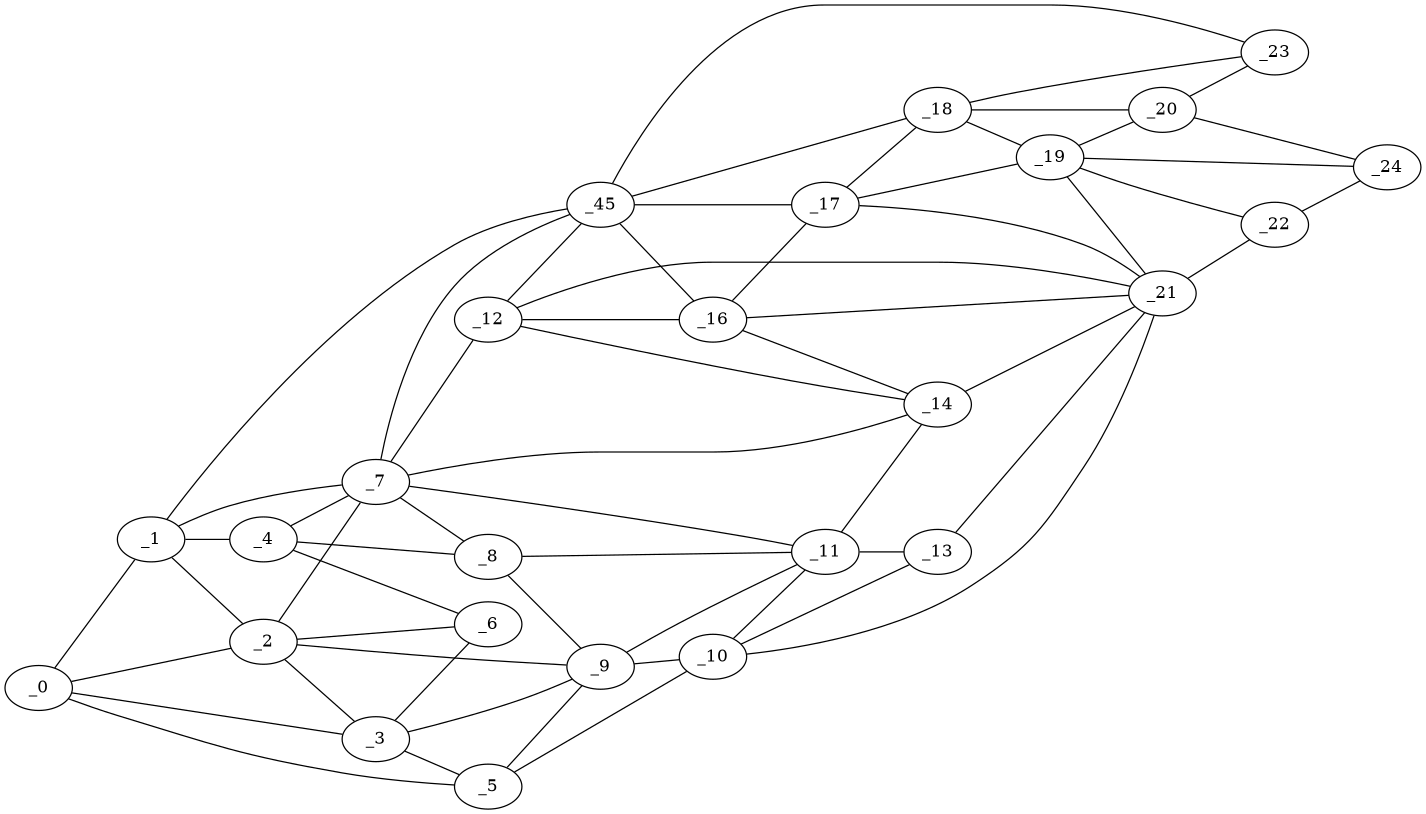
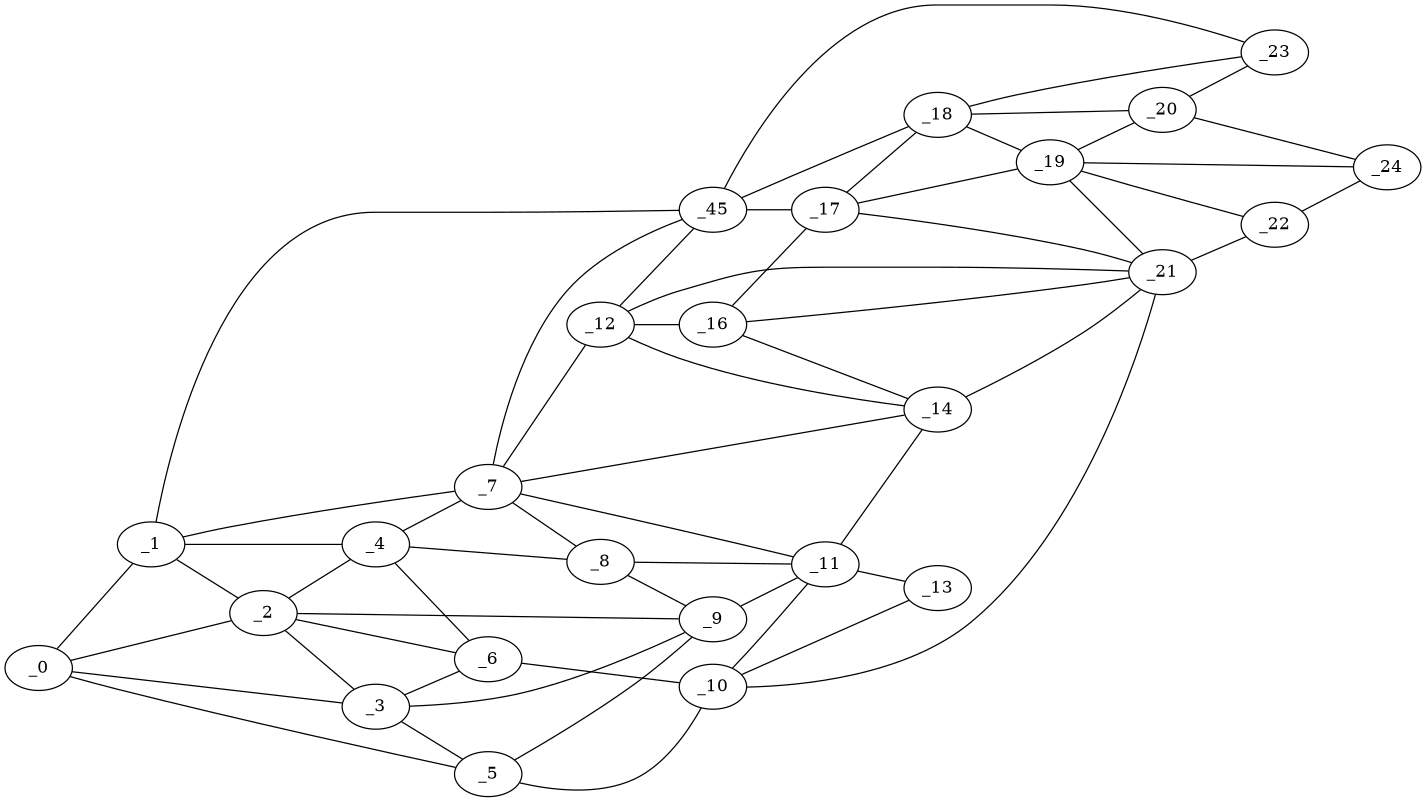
(653, 259) -> none
(1050, 423) -> none
(315, 568) -> (320, 579)
(657, 662) -> (609, 674)
